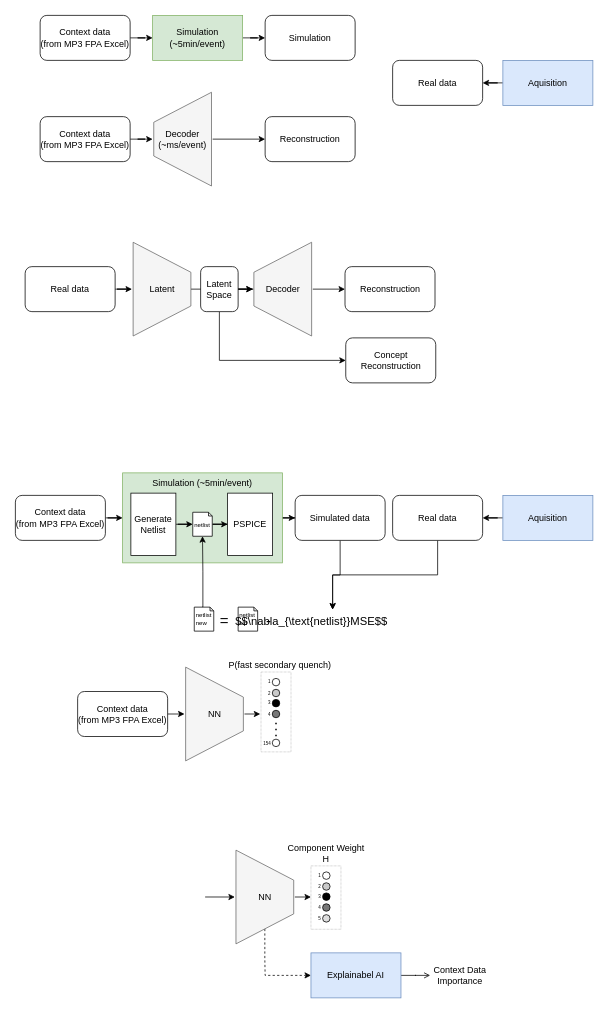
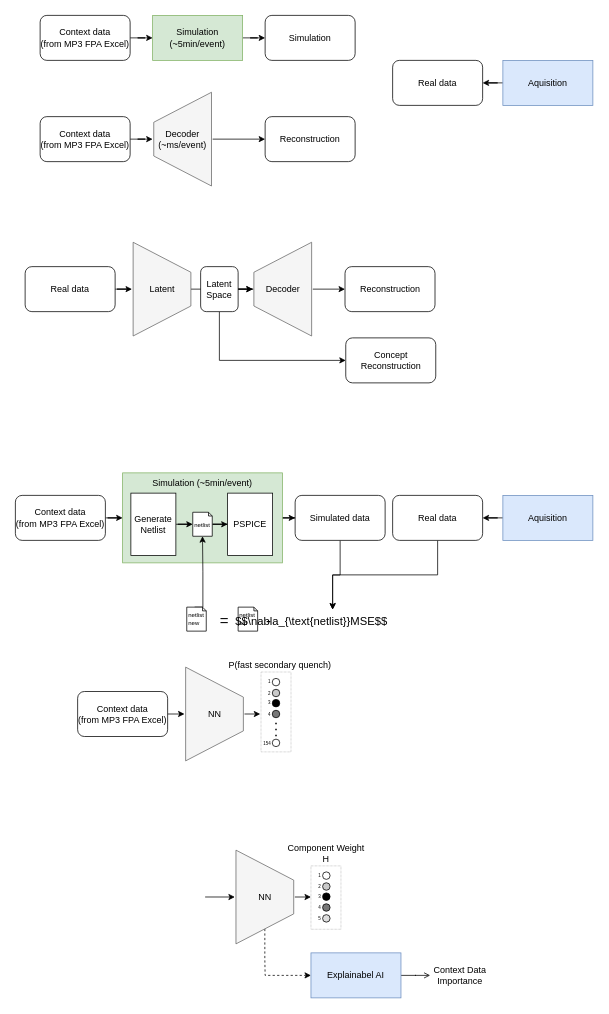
(204, 619) -> (197, 619)
